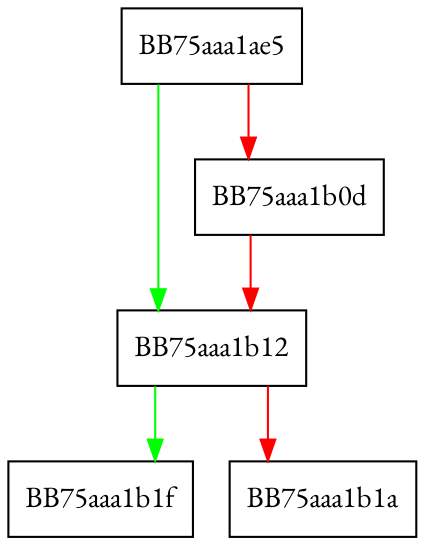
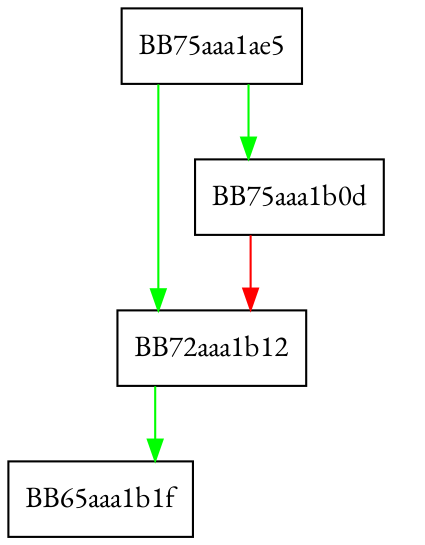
(249, 111) -> (249, 111)
(212, 348) -> (212, 348)
(101, 499) -> (101, 499)
(323, 499) -> none
